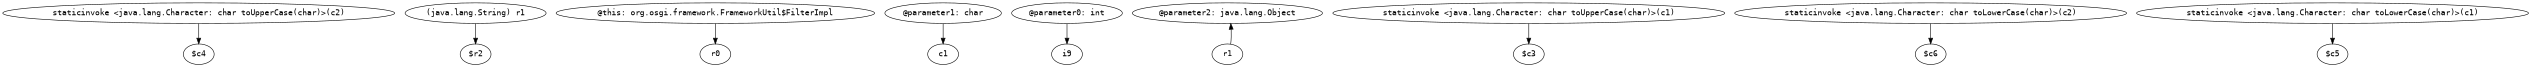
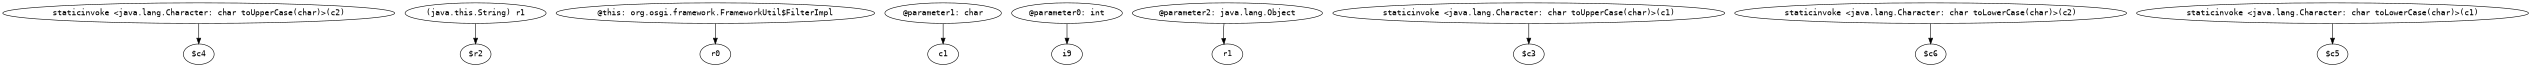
(476, 13) -> (476, 13)
(1231, 37) -> (1224, 31)
